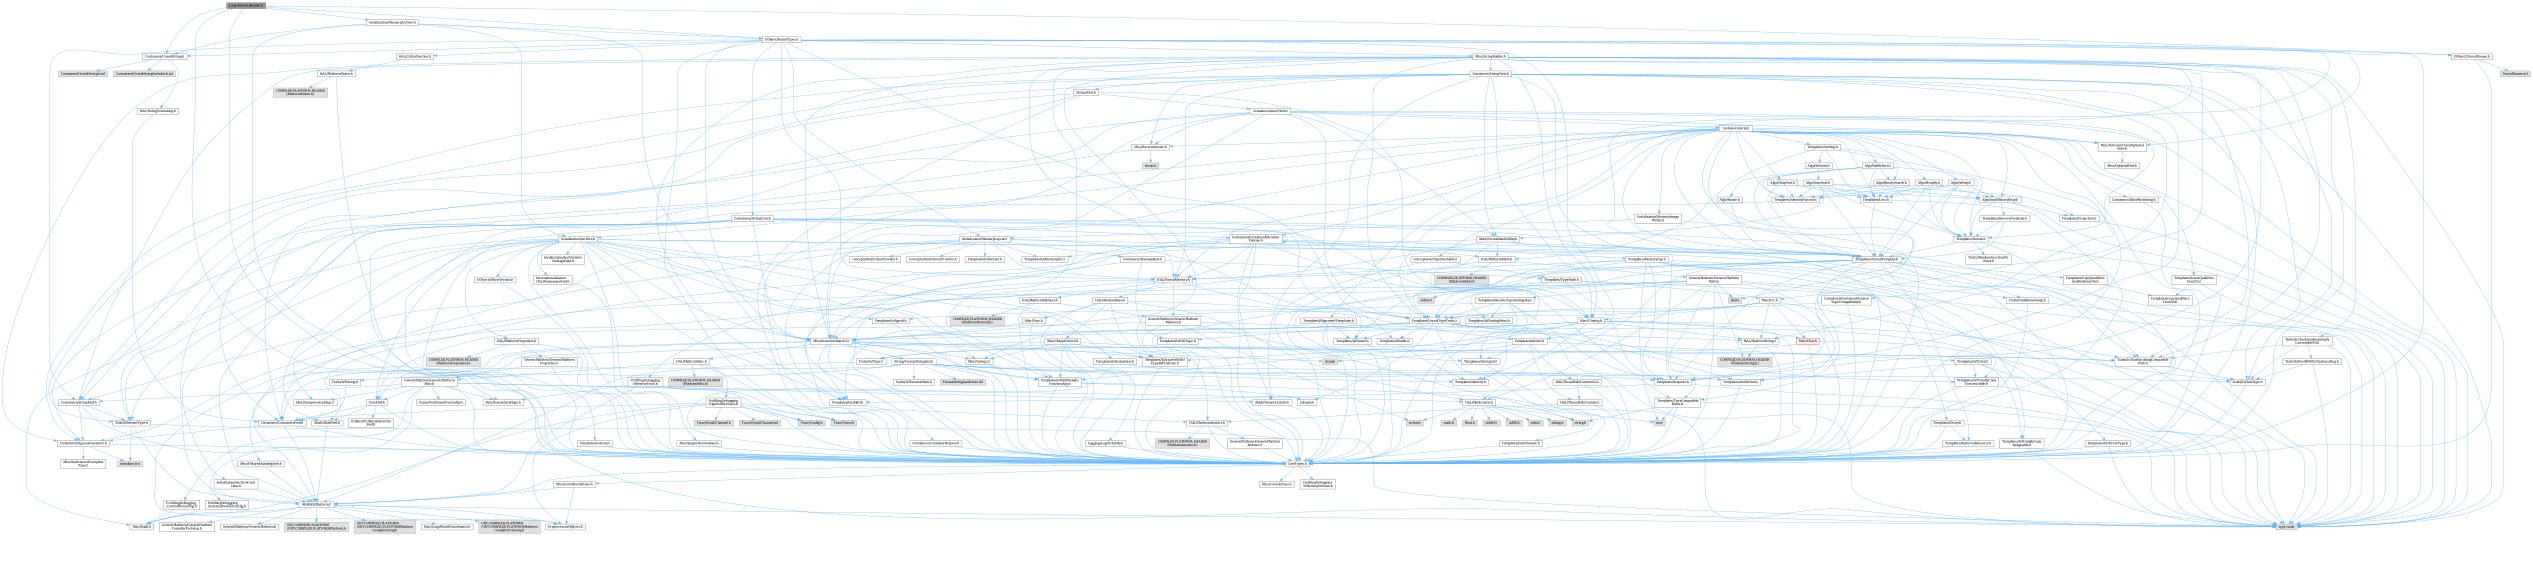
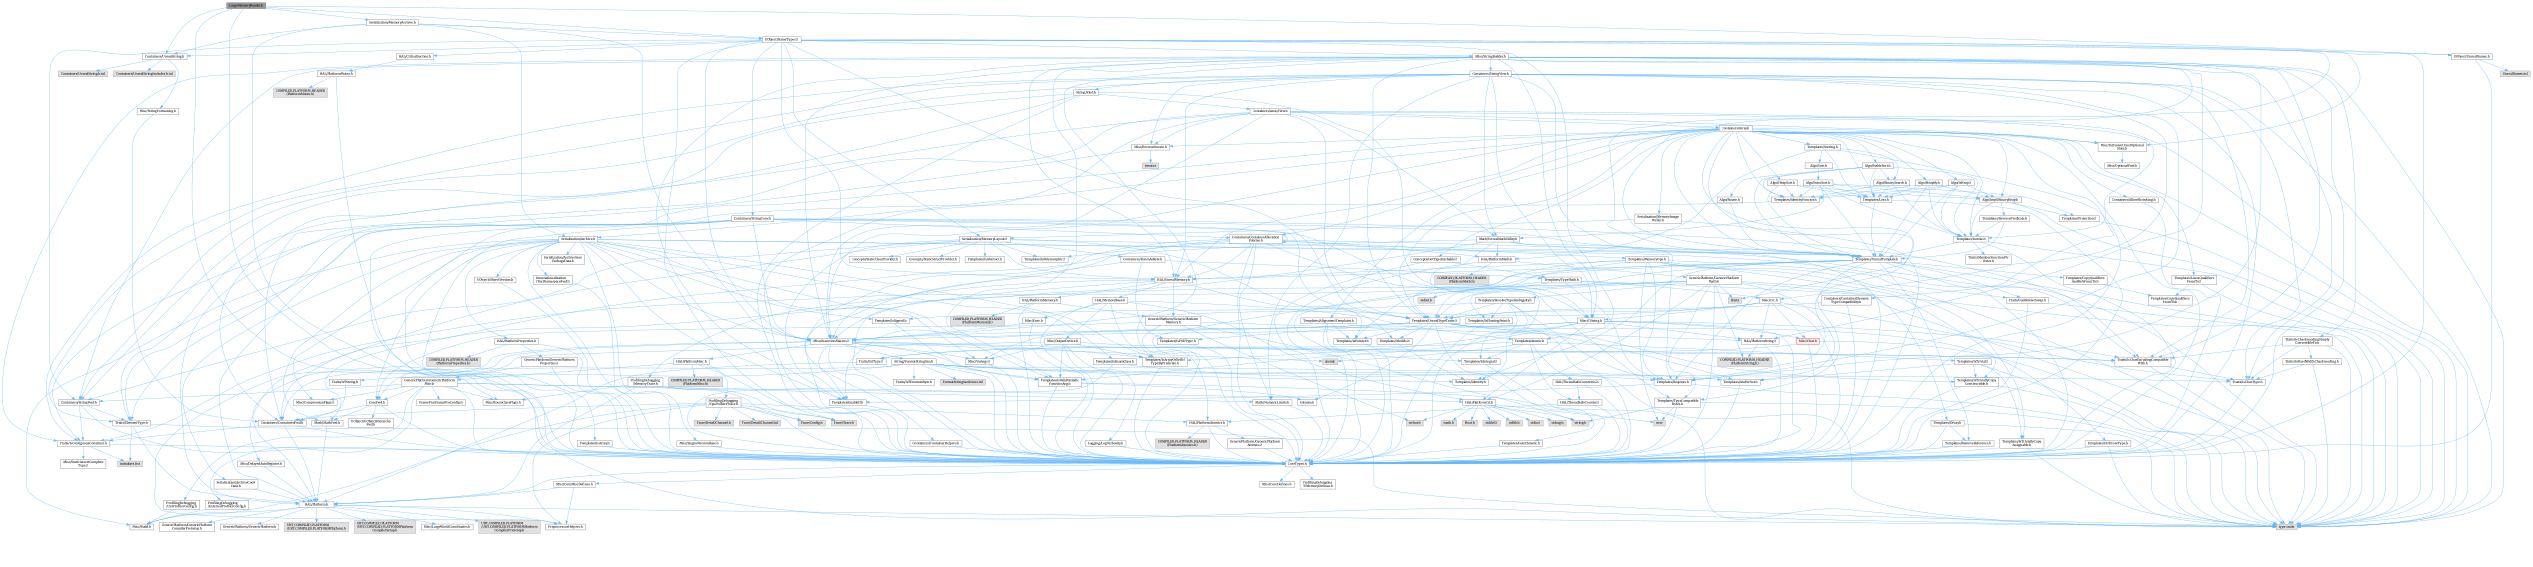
(1819, 166) -> (1819, 166)
(317, 505) -> (317, 505)
